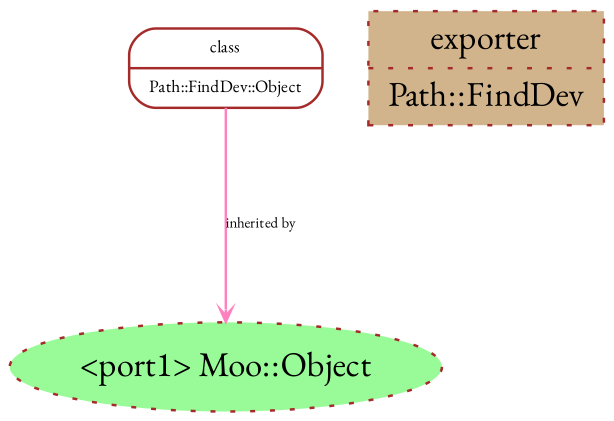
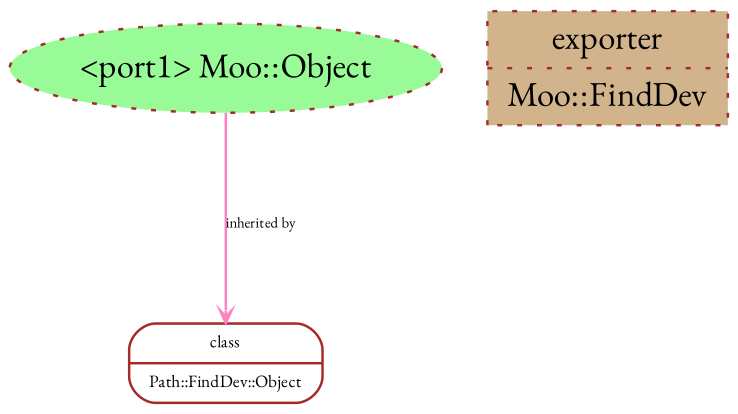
(486, 95) -> (608, 95)
(226, 208) -> (226, 212)
